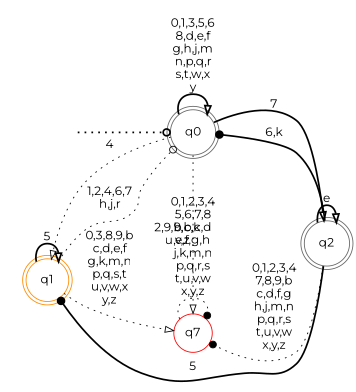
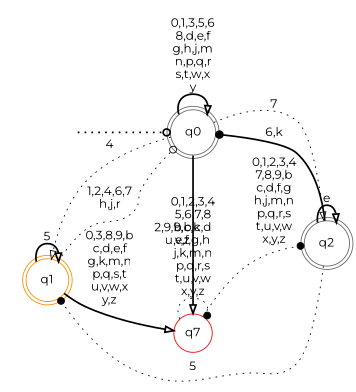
(300, 124) -> (300, 124)
(193, 230) -> (193, 230)
(113, 317) -> (113, 317)
(299, 349) -> (242, 270)
(218, 377) -> (218, 377)
